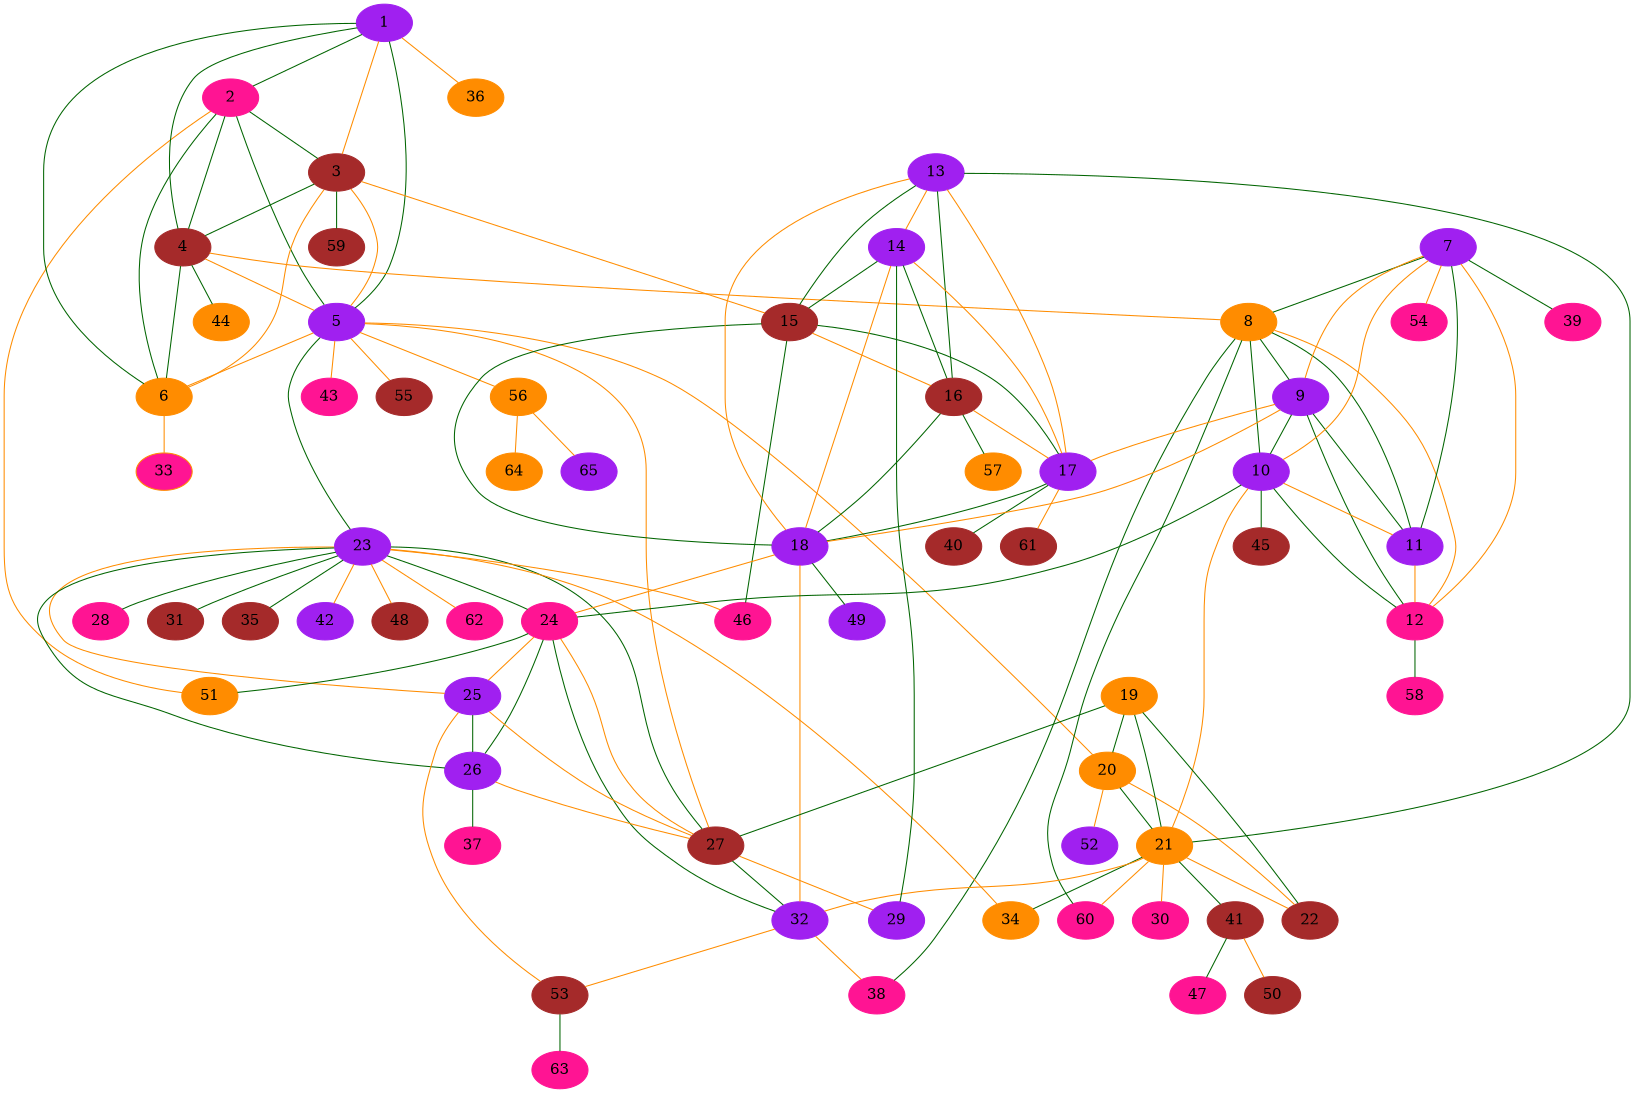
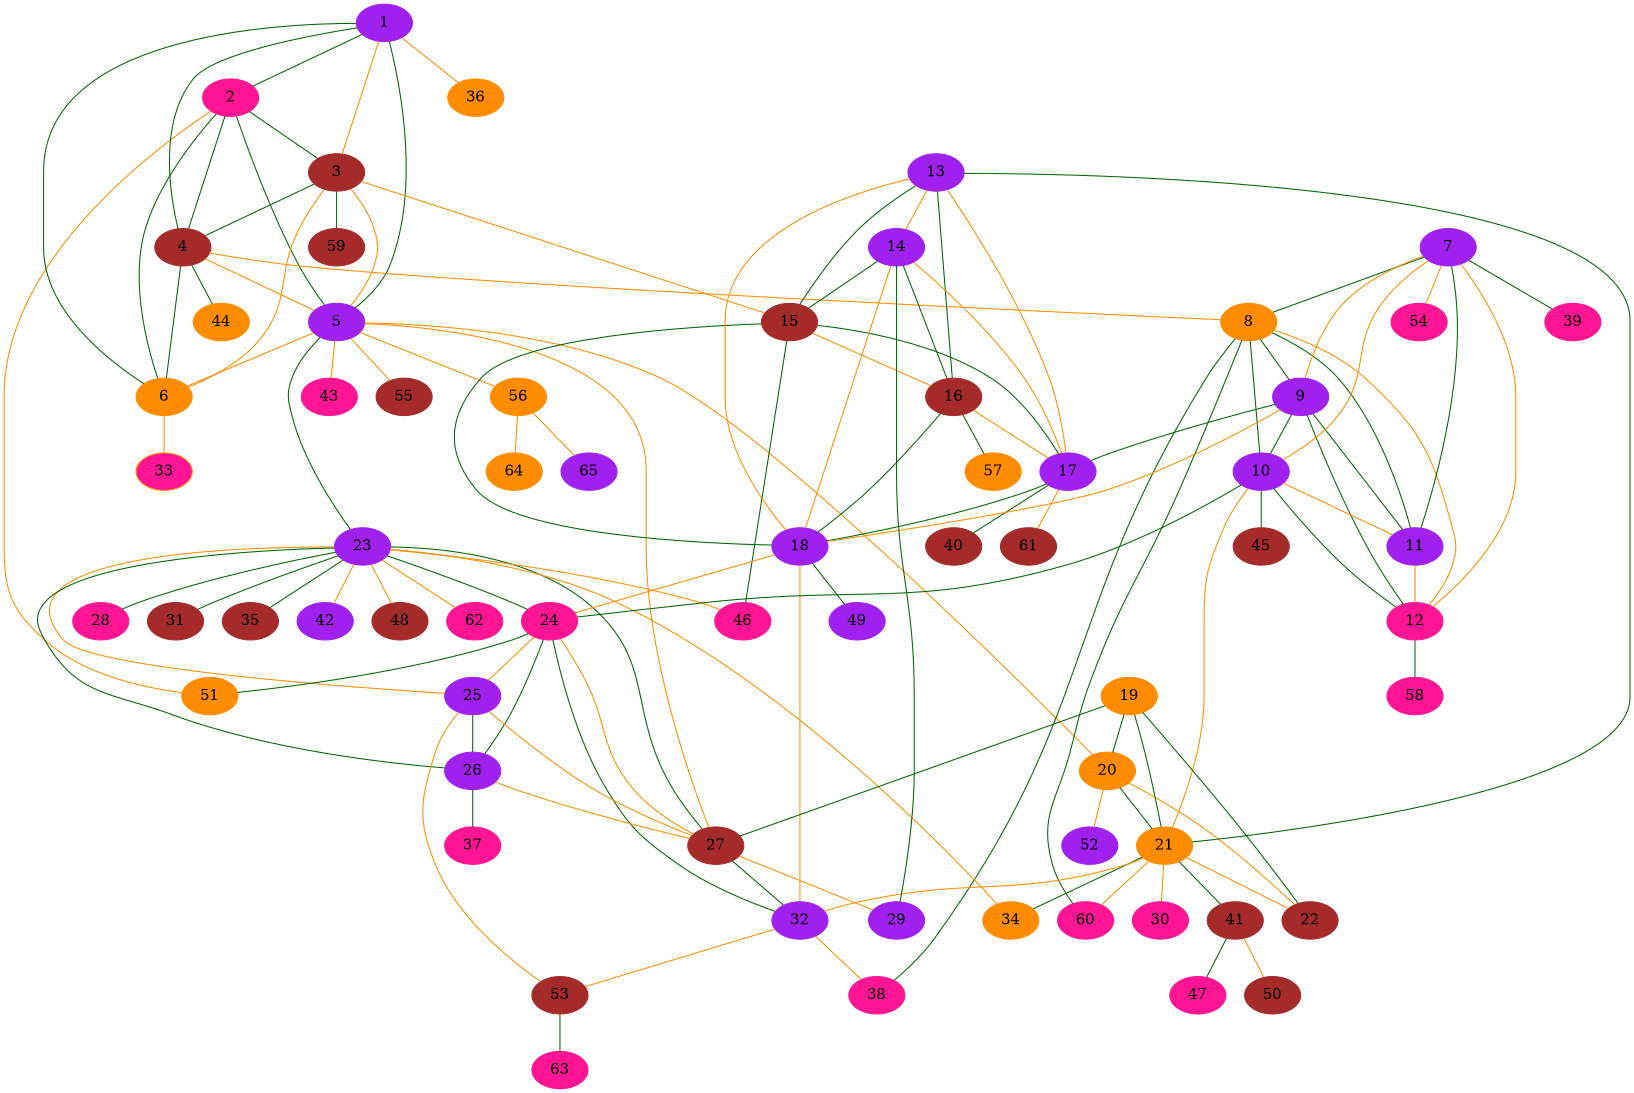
(1187, 429) -> (1187, 429)
